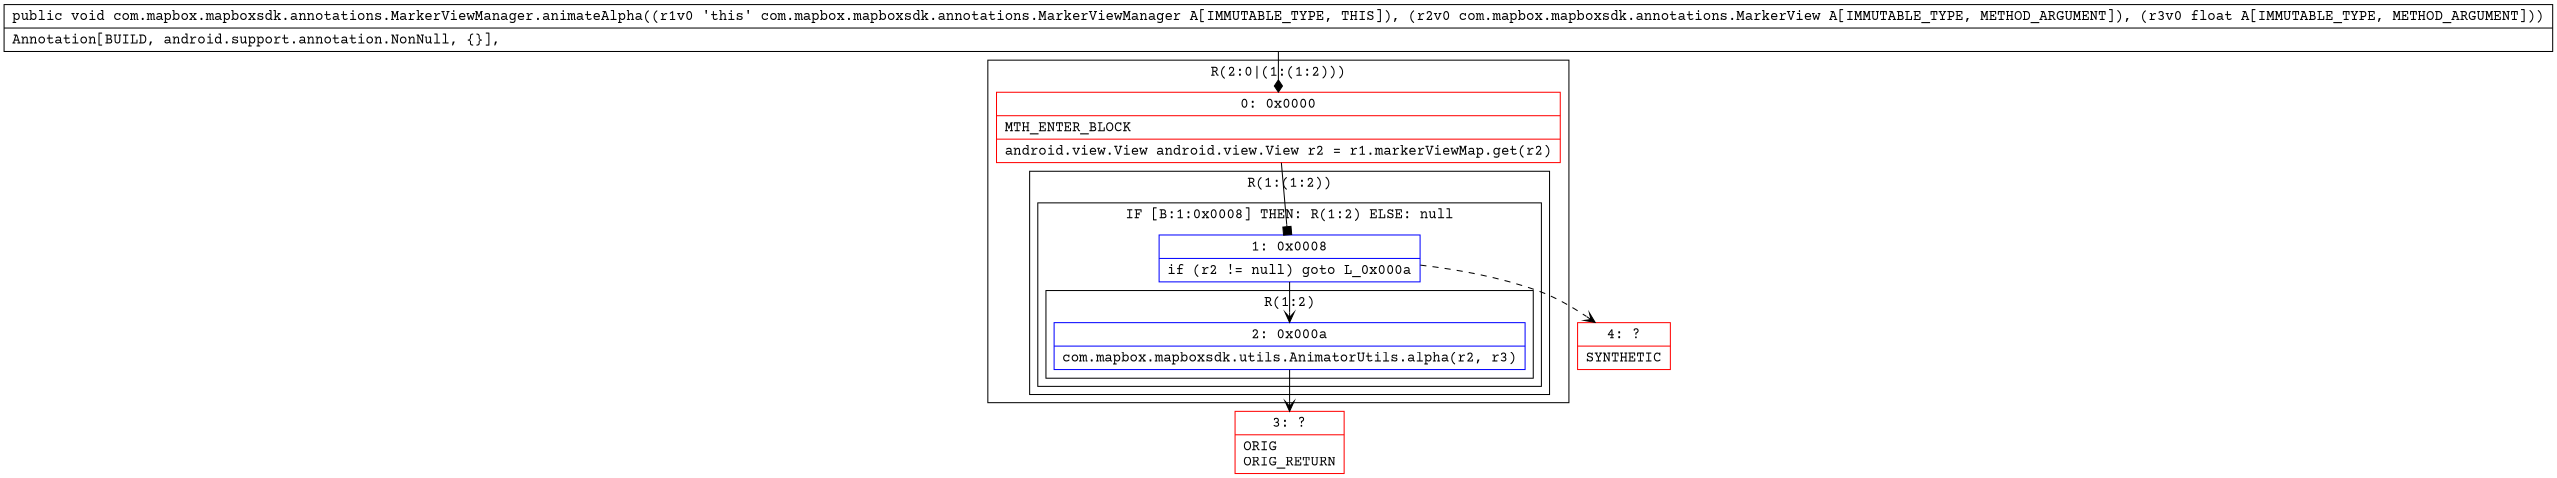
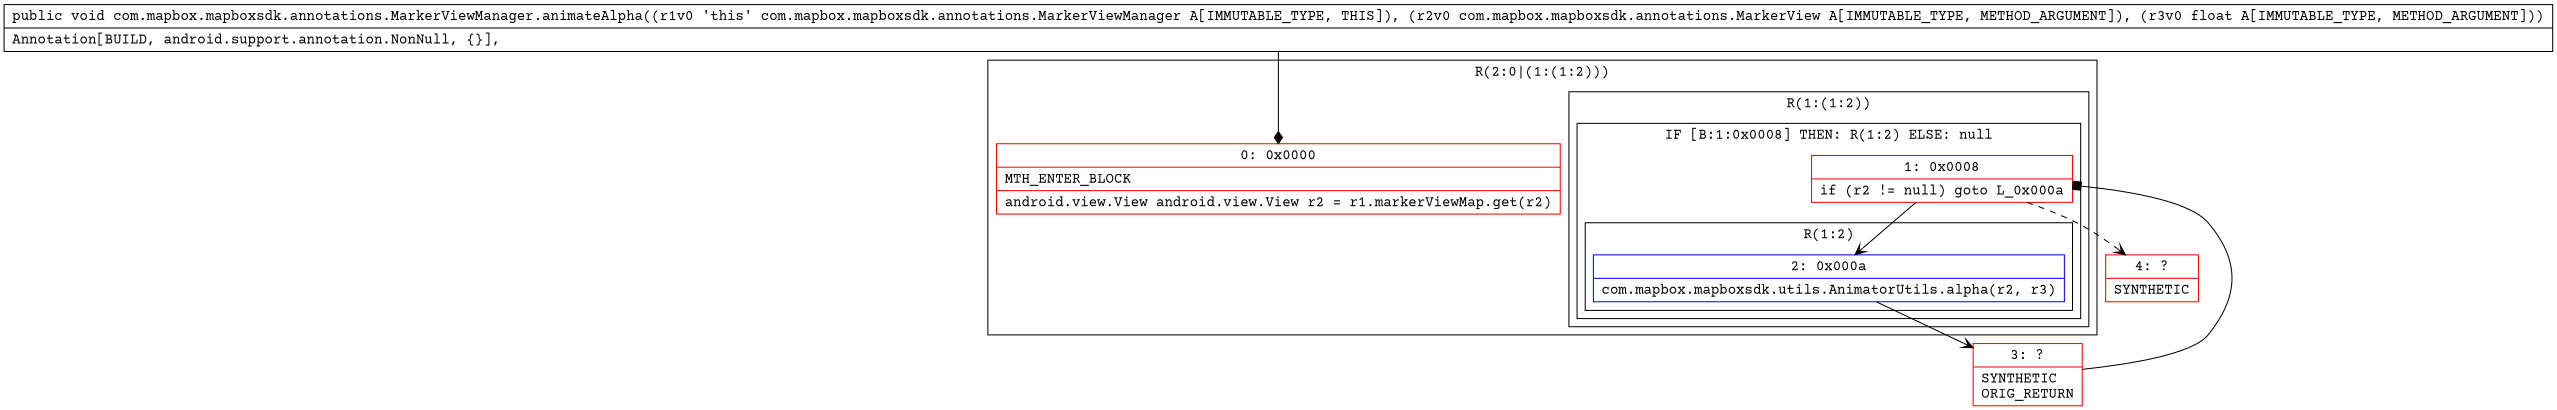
(1284, 194) -> (2232, 279)
(1290, 258) -> (1942, 179)
(1261, 446) -> (2020, 378)
